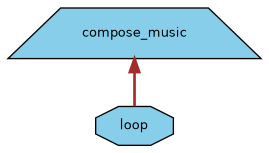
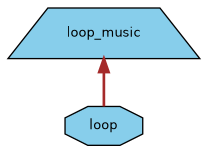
(135, 33) -> (104, 33)
